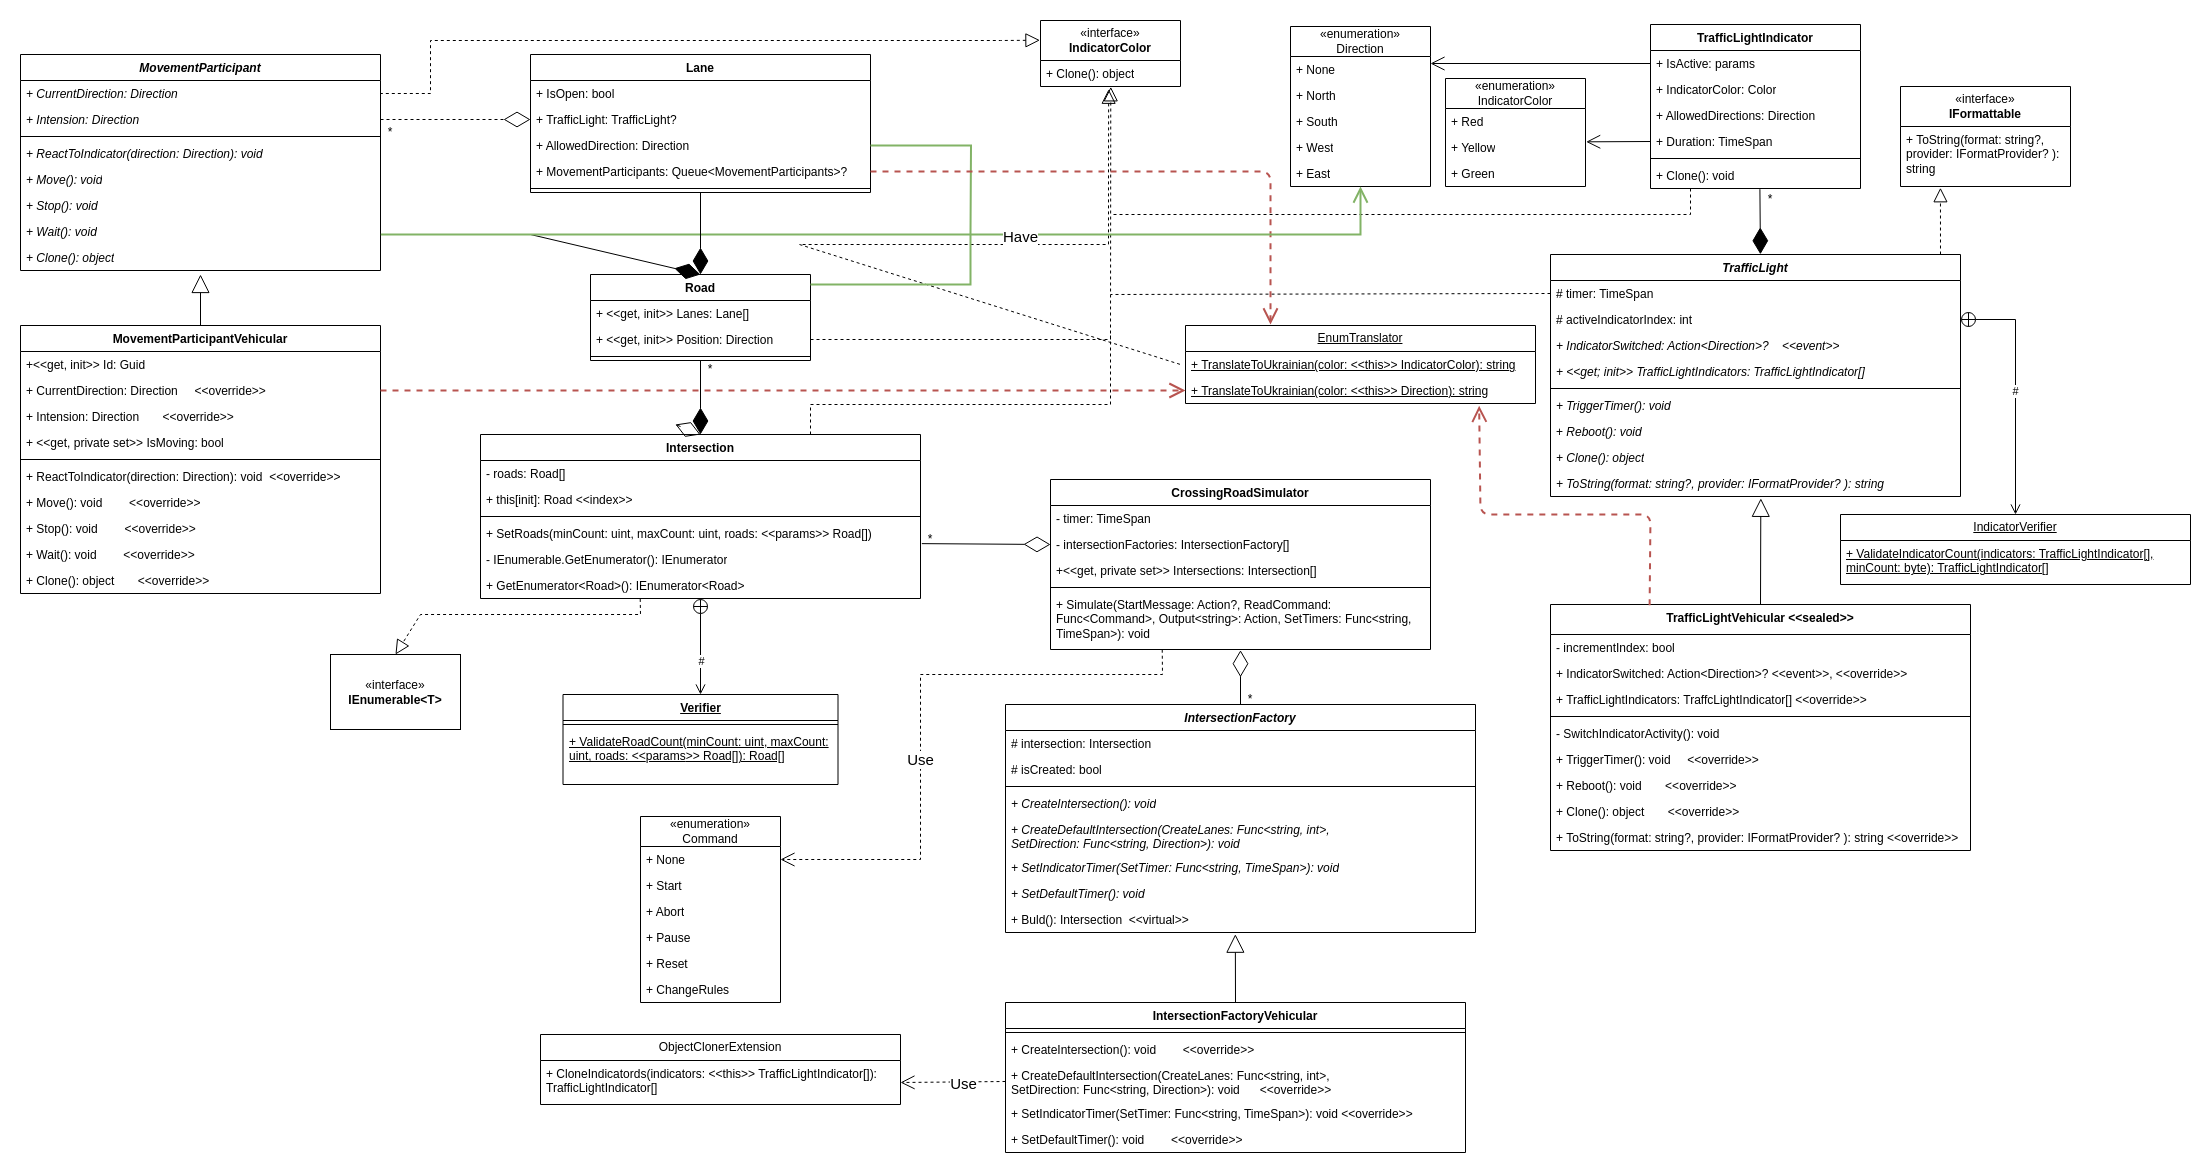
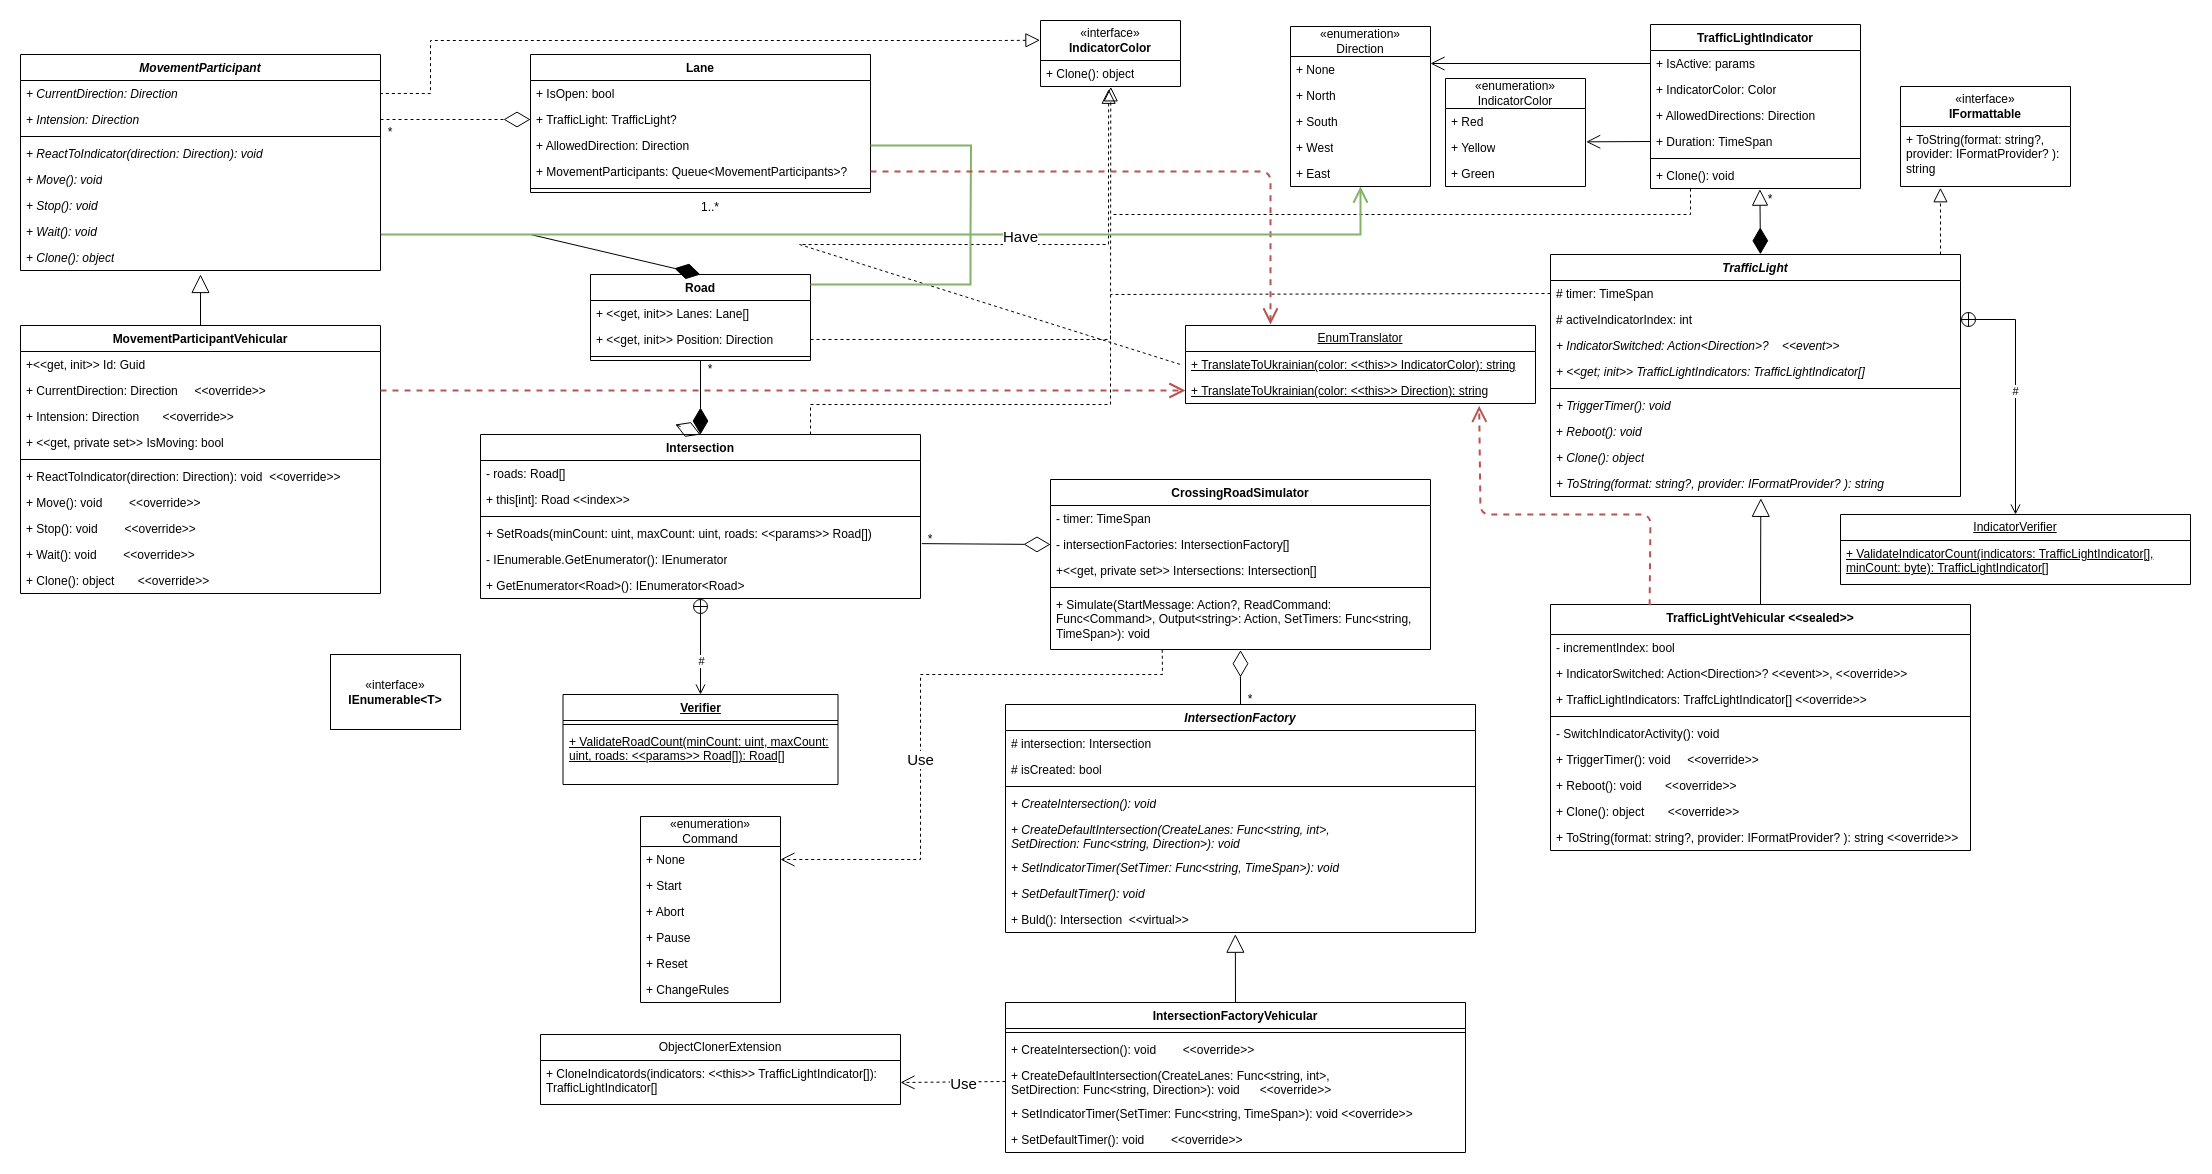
(1760, 199) -> (1760, 206)
none -> (711, 208)
(701, 221) -> none
(568, 501) -> (566, 501)
(522, 615) -> none
